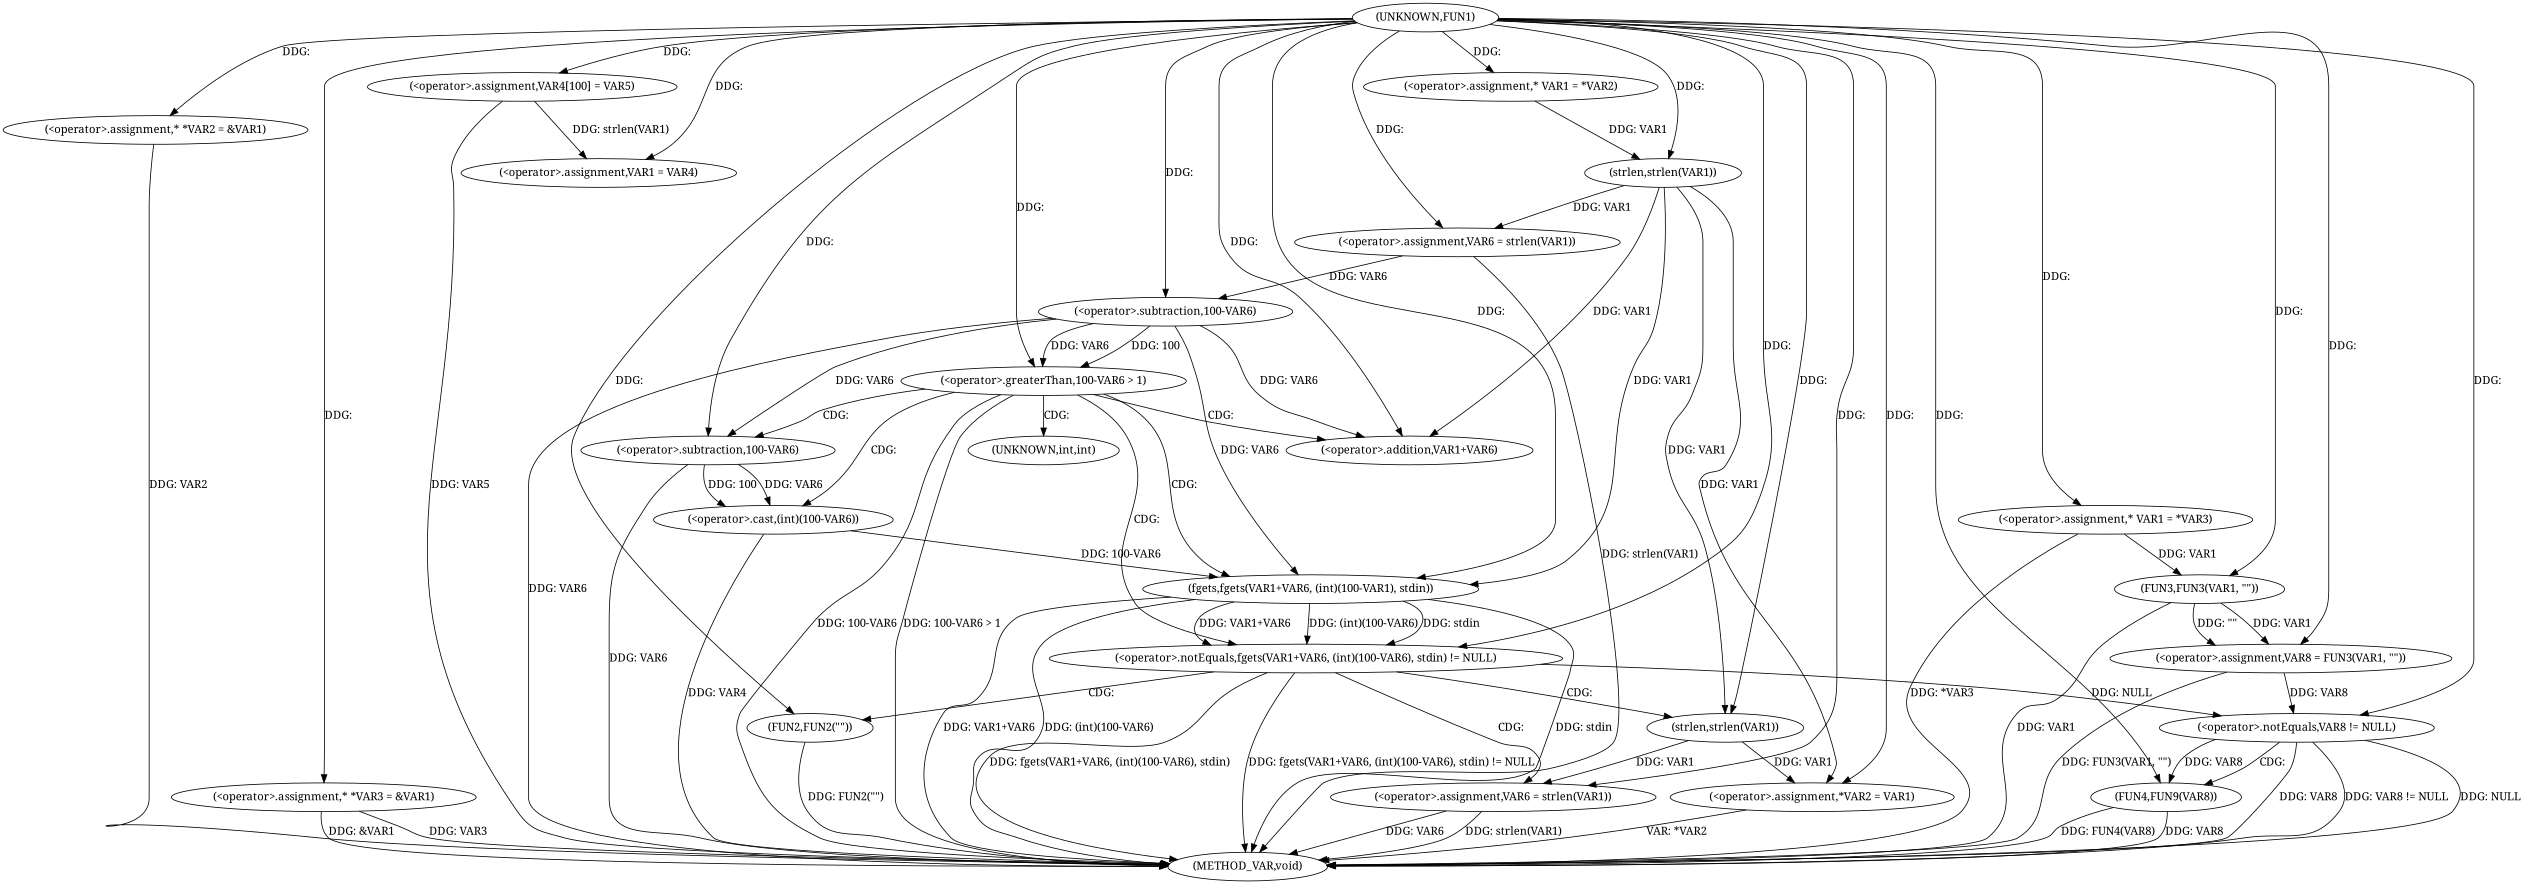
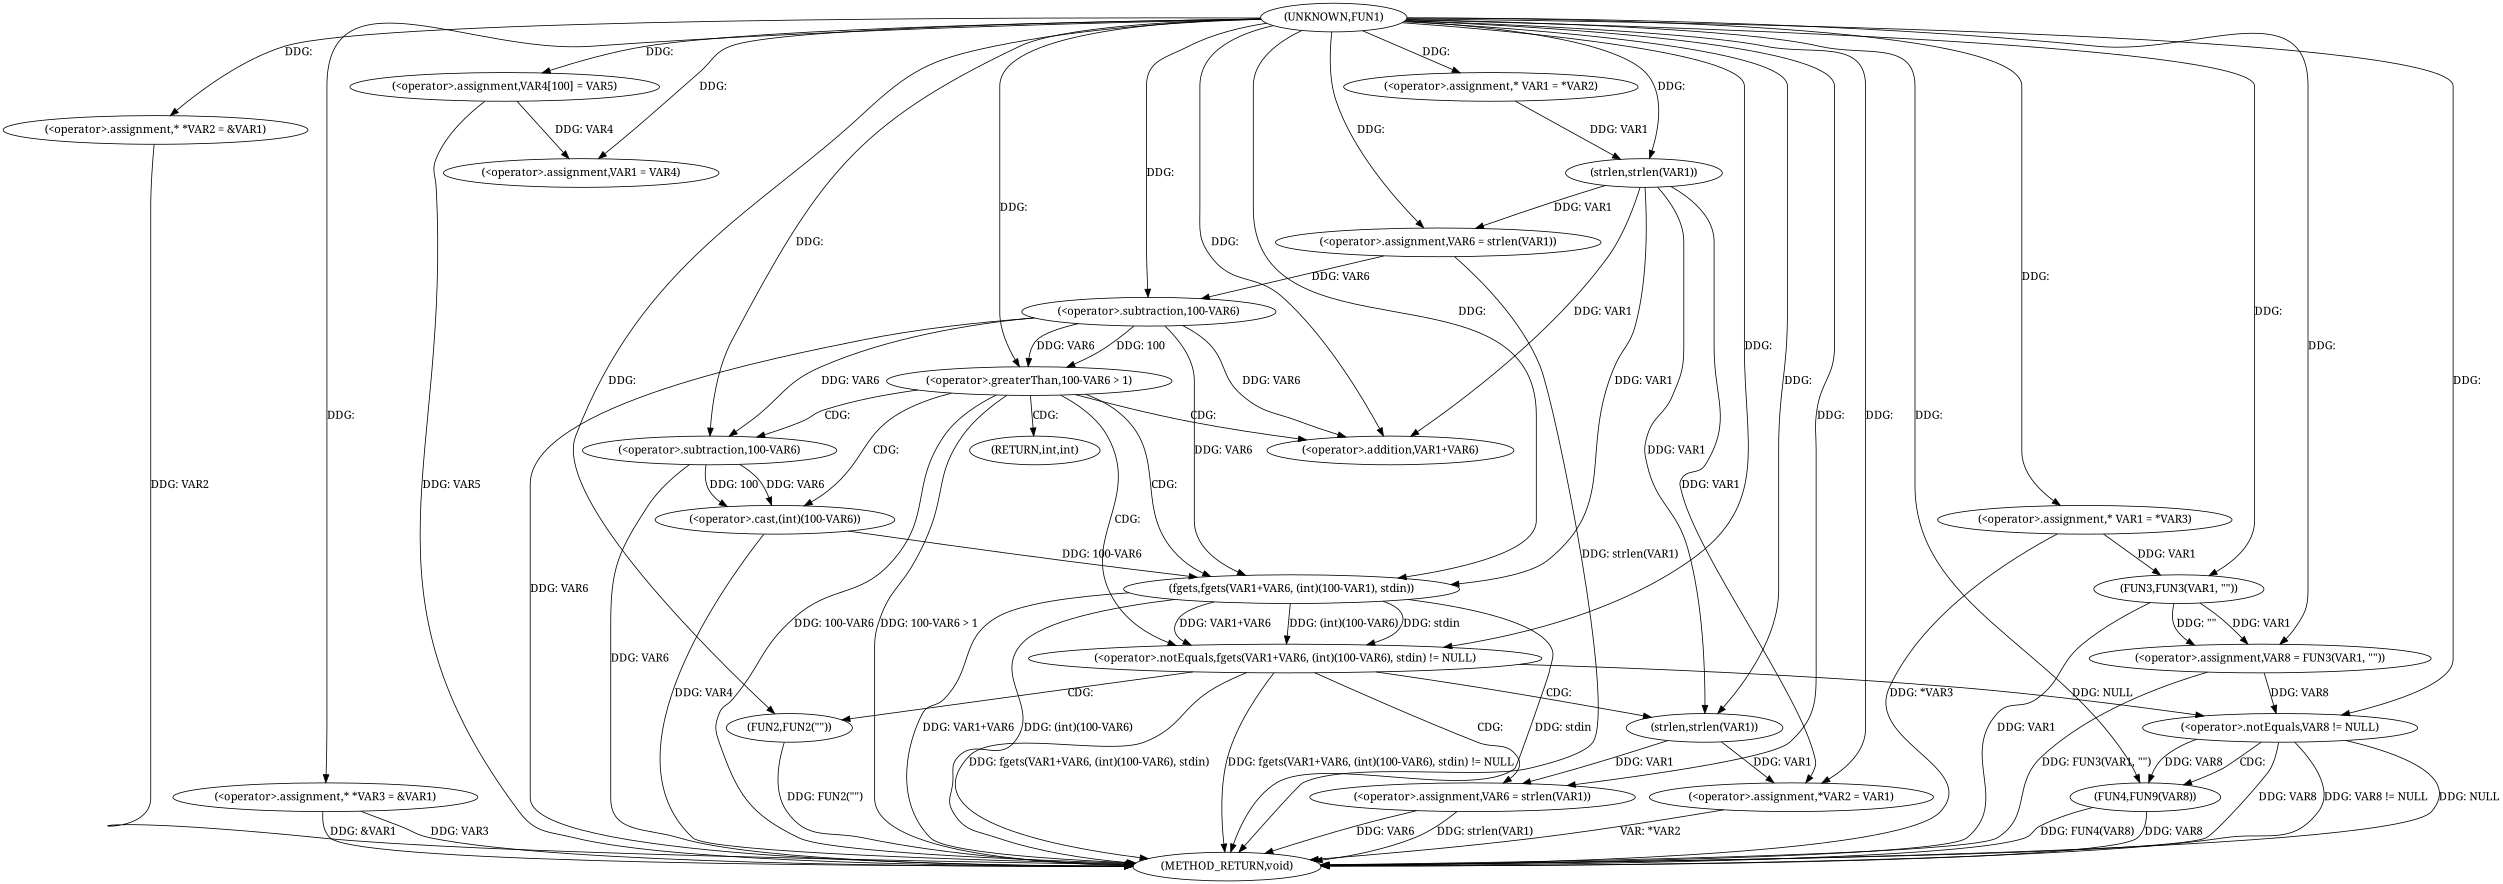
(621, 130) -> (584, 130)
(1044, 450) -> (1035, 450)
(1248, 867) -> (1227, 867)
